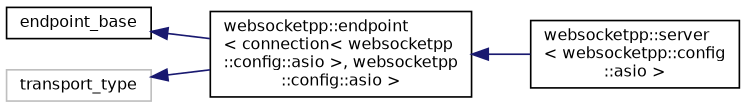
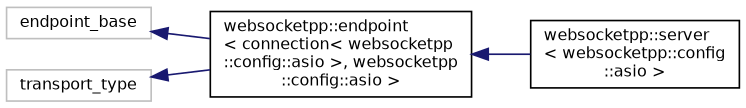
(79, 23) -> (79, 23)
